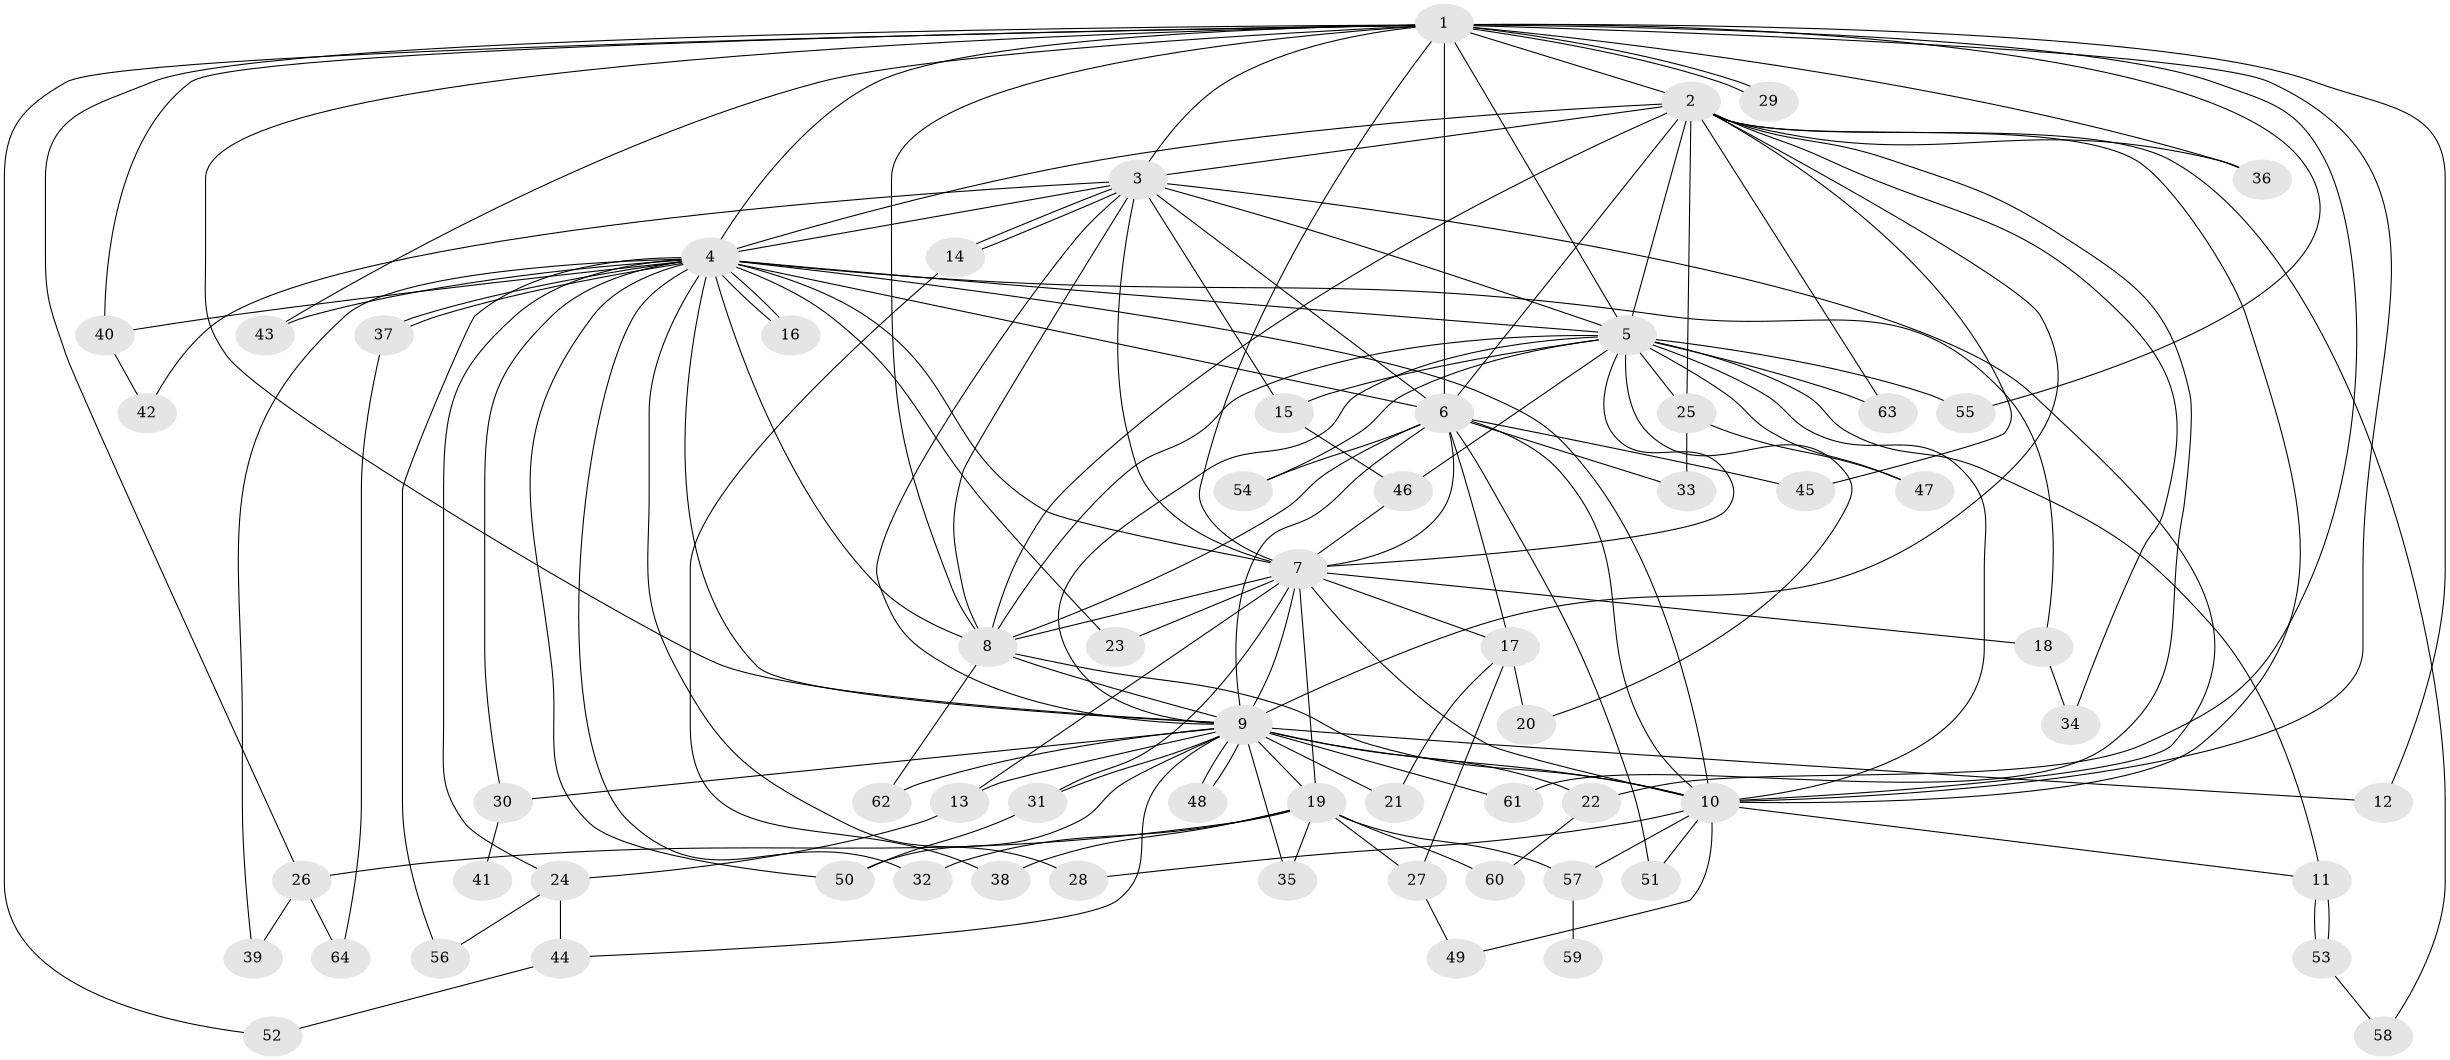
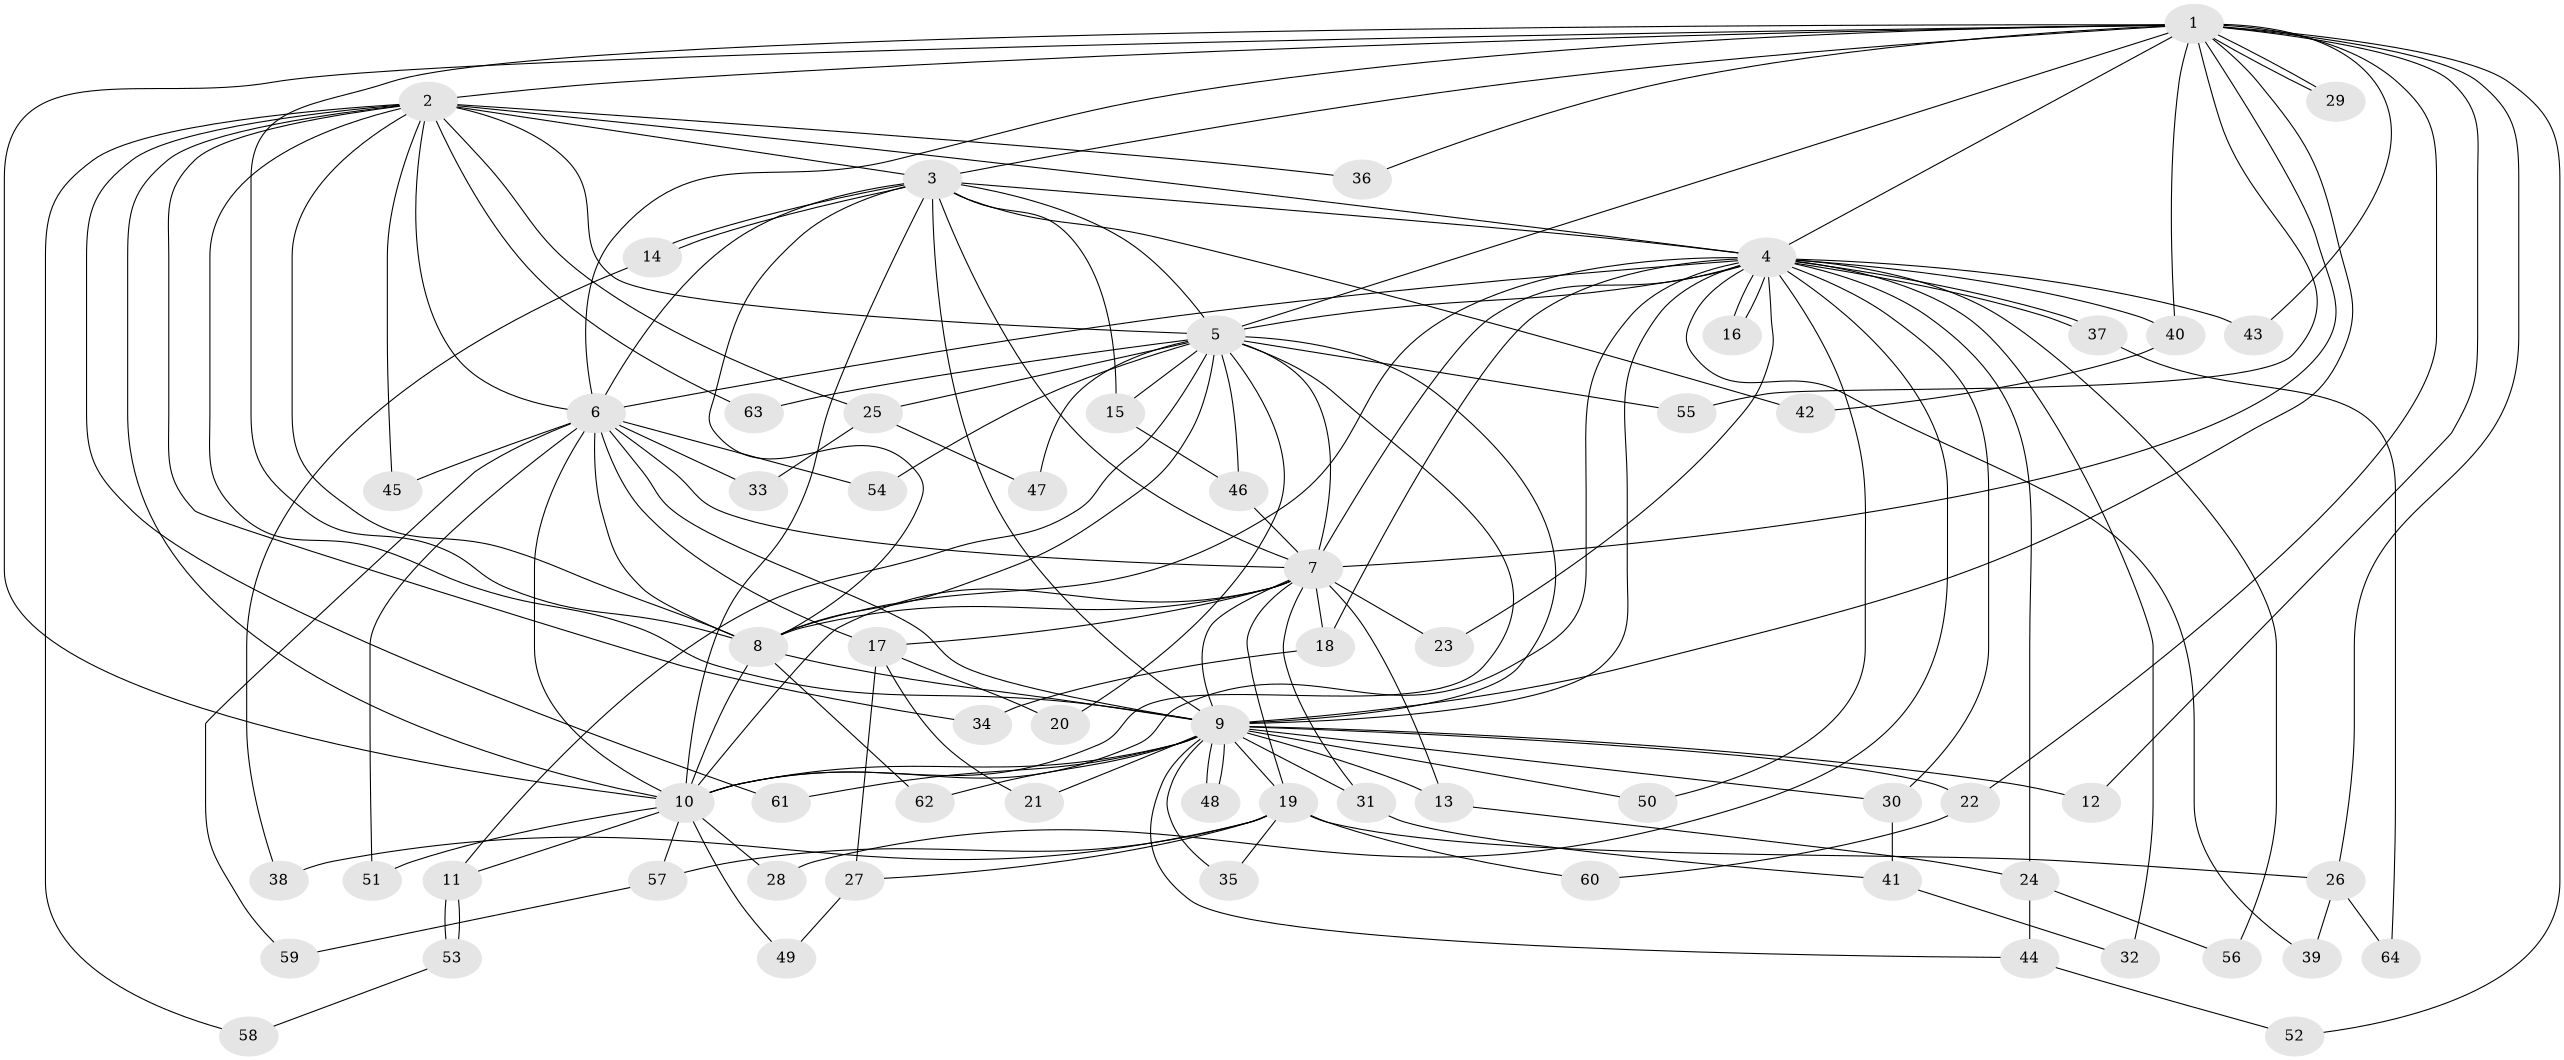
none -> (291, 641)
(1117, 836) -> (2011, 920)
(949, 840) -> (1648, 858)
